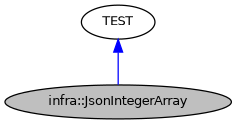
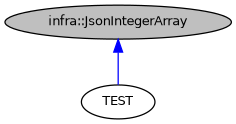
(118, 69) -> (118, 69)
